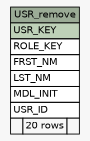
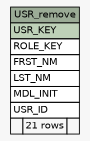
(45, 126) -> (45, 126)
